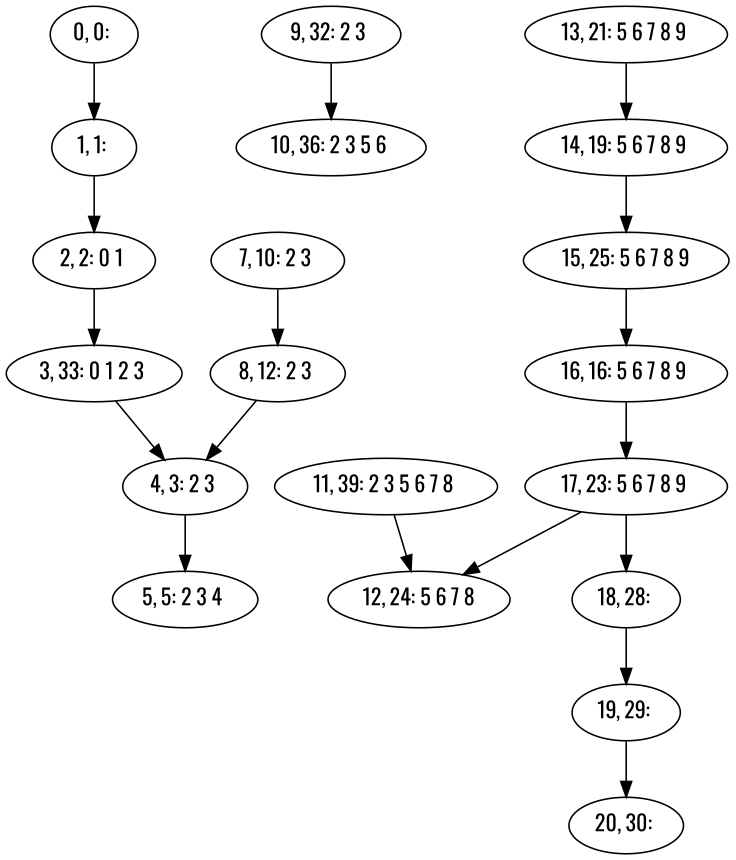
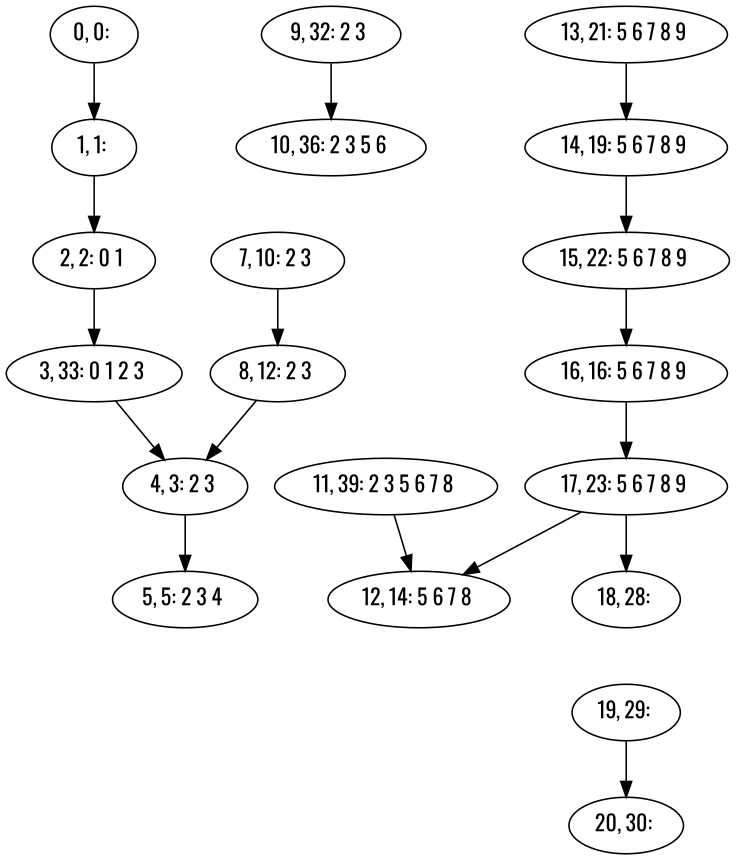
(626, 261) -> (626, 261)
(419, 600) -> (419, 600)
(626, 648) -> none
